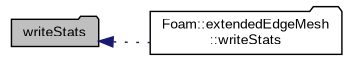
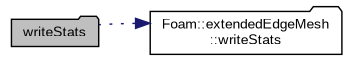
(132, 42) -> (117, 24)
